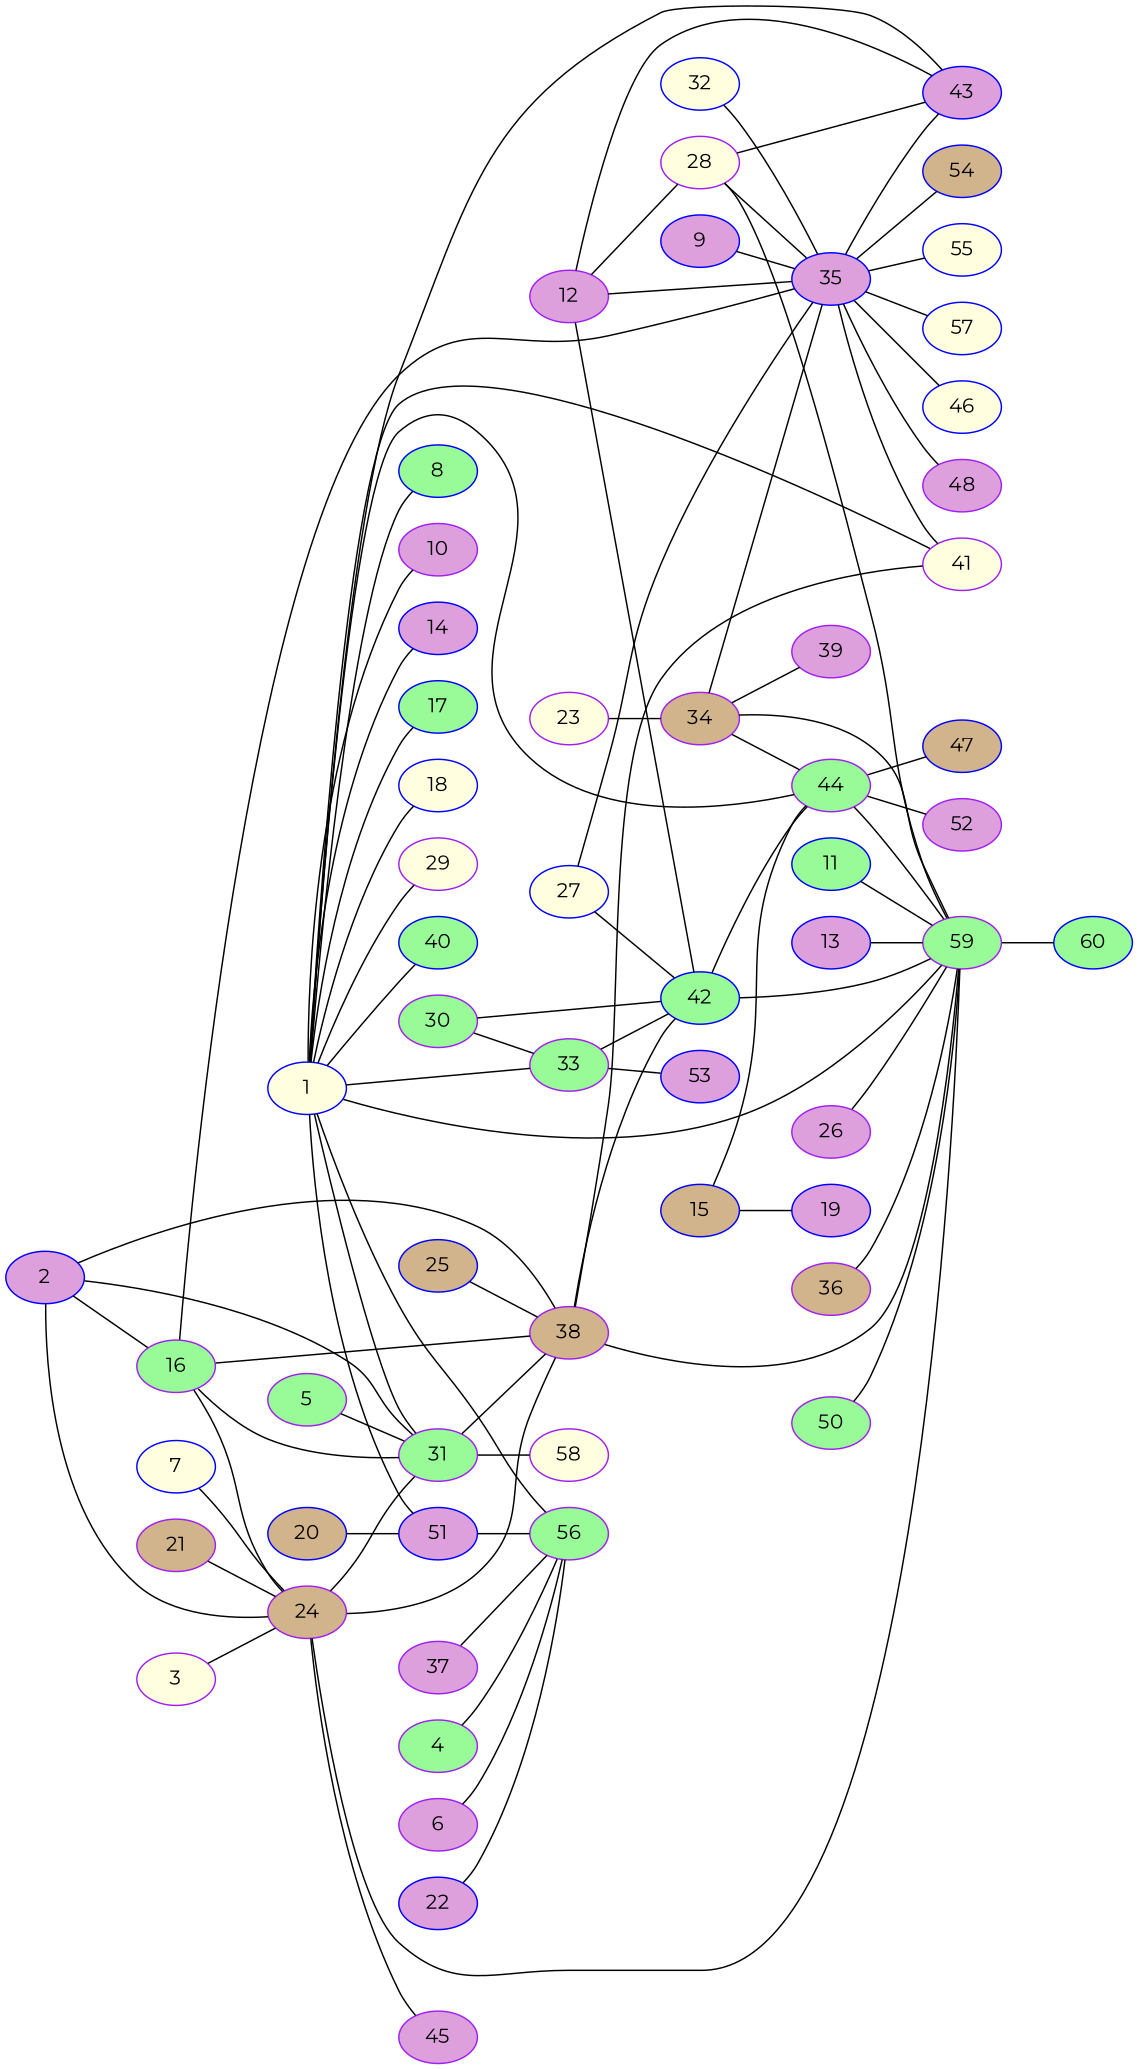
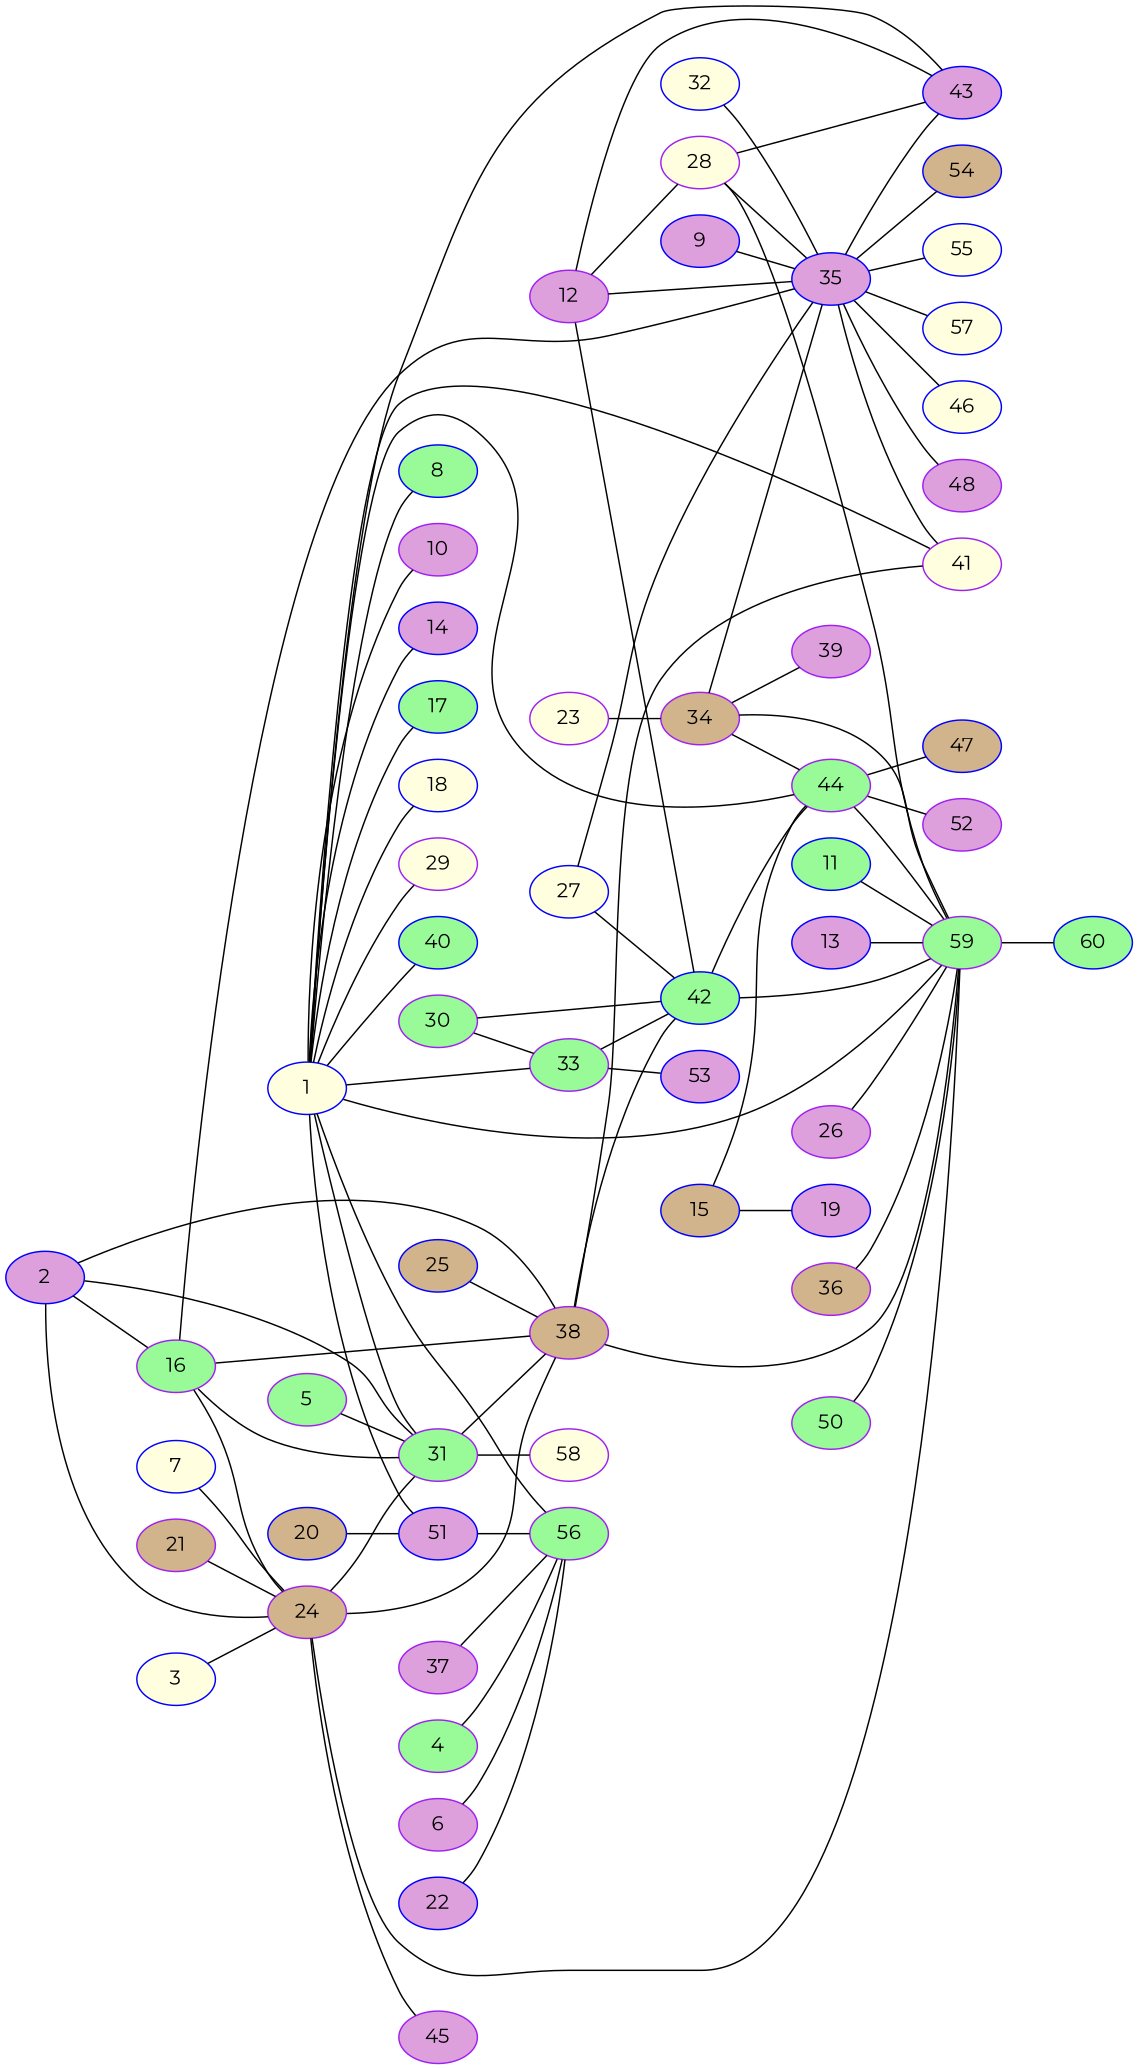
(176, 1679) -> (176, 1679)
